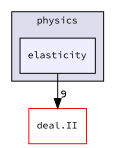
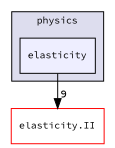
(58, 126) -> (58, 126)
